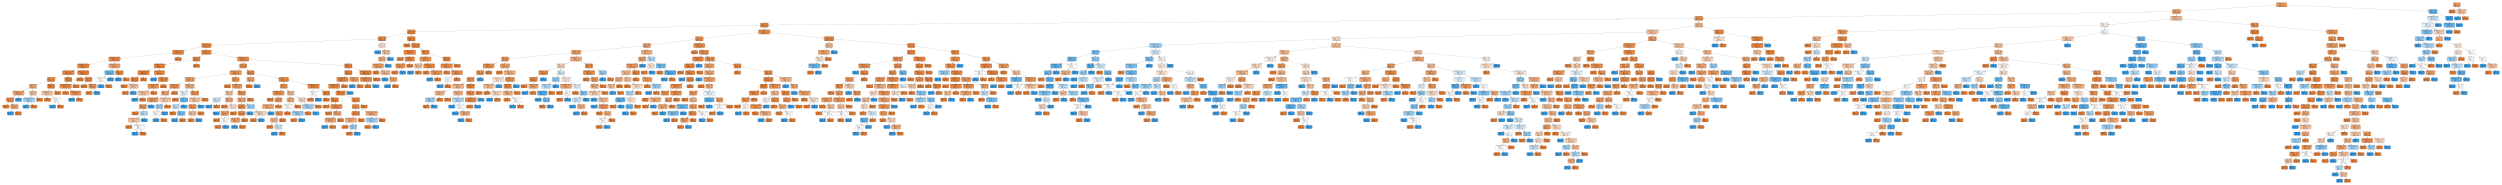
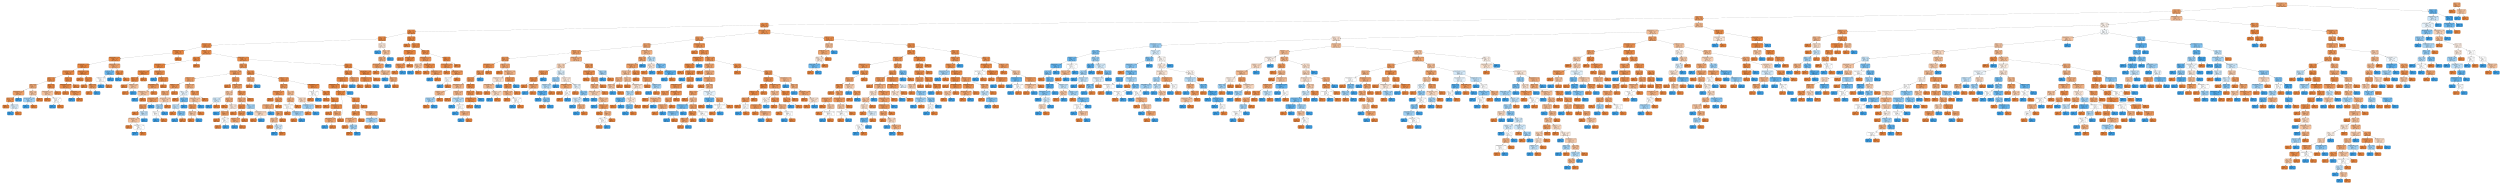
(14, 107) -> (14, 107)
